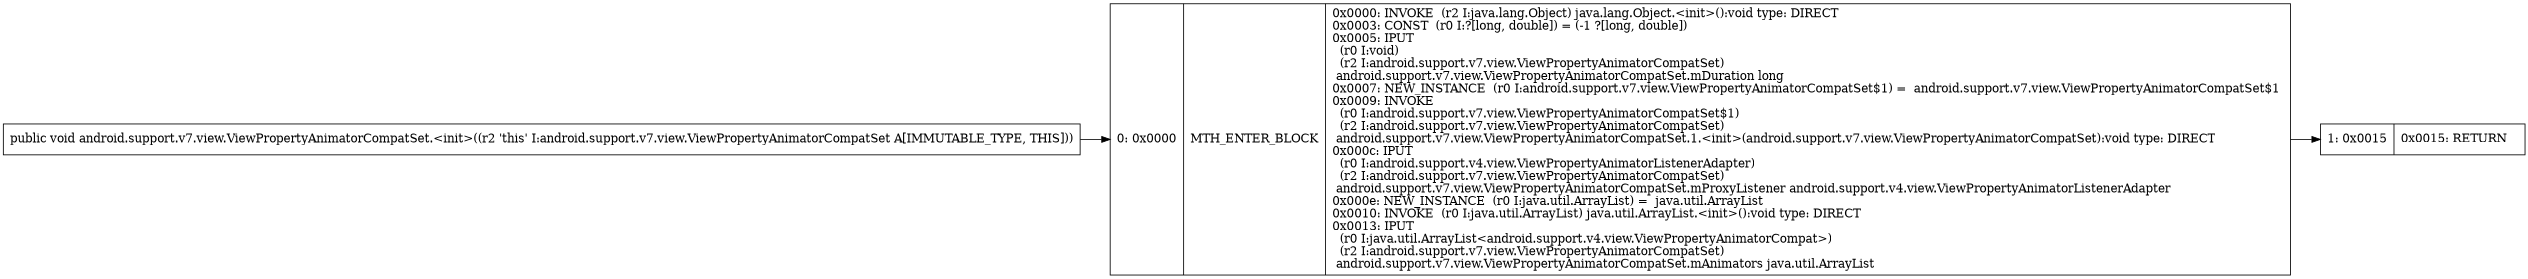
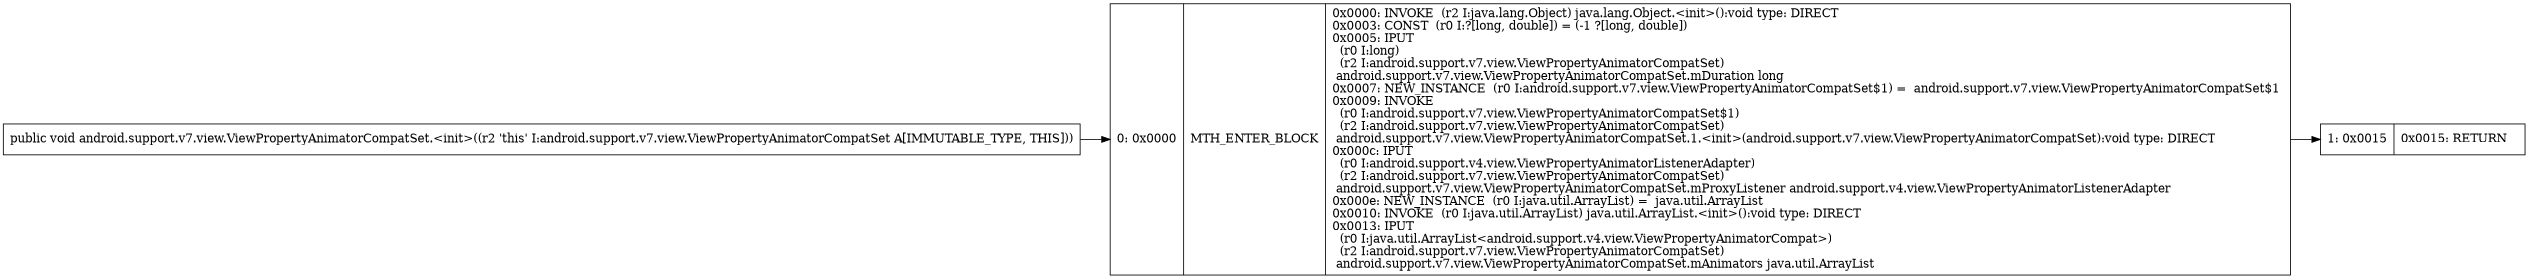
(1366, 51) -> (1366, 51)
